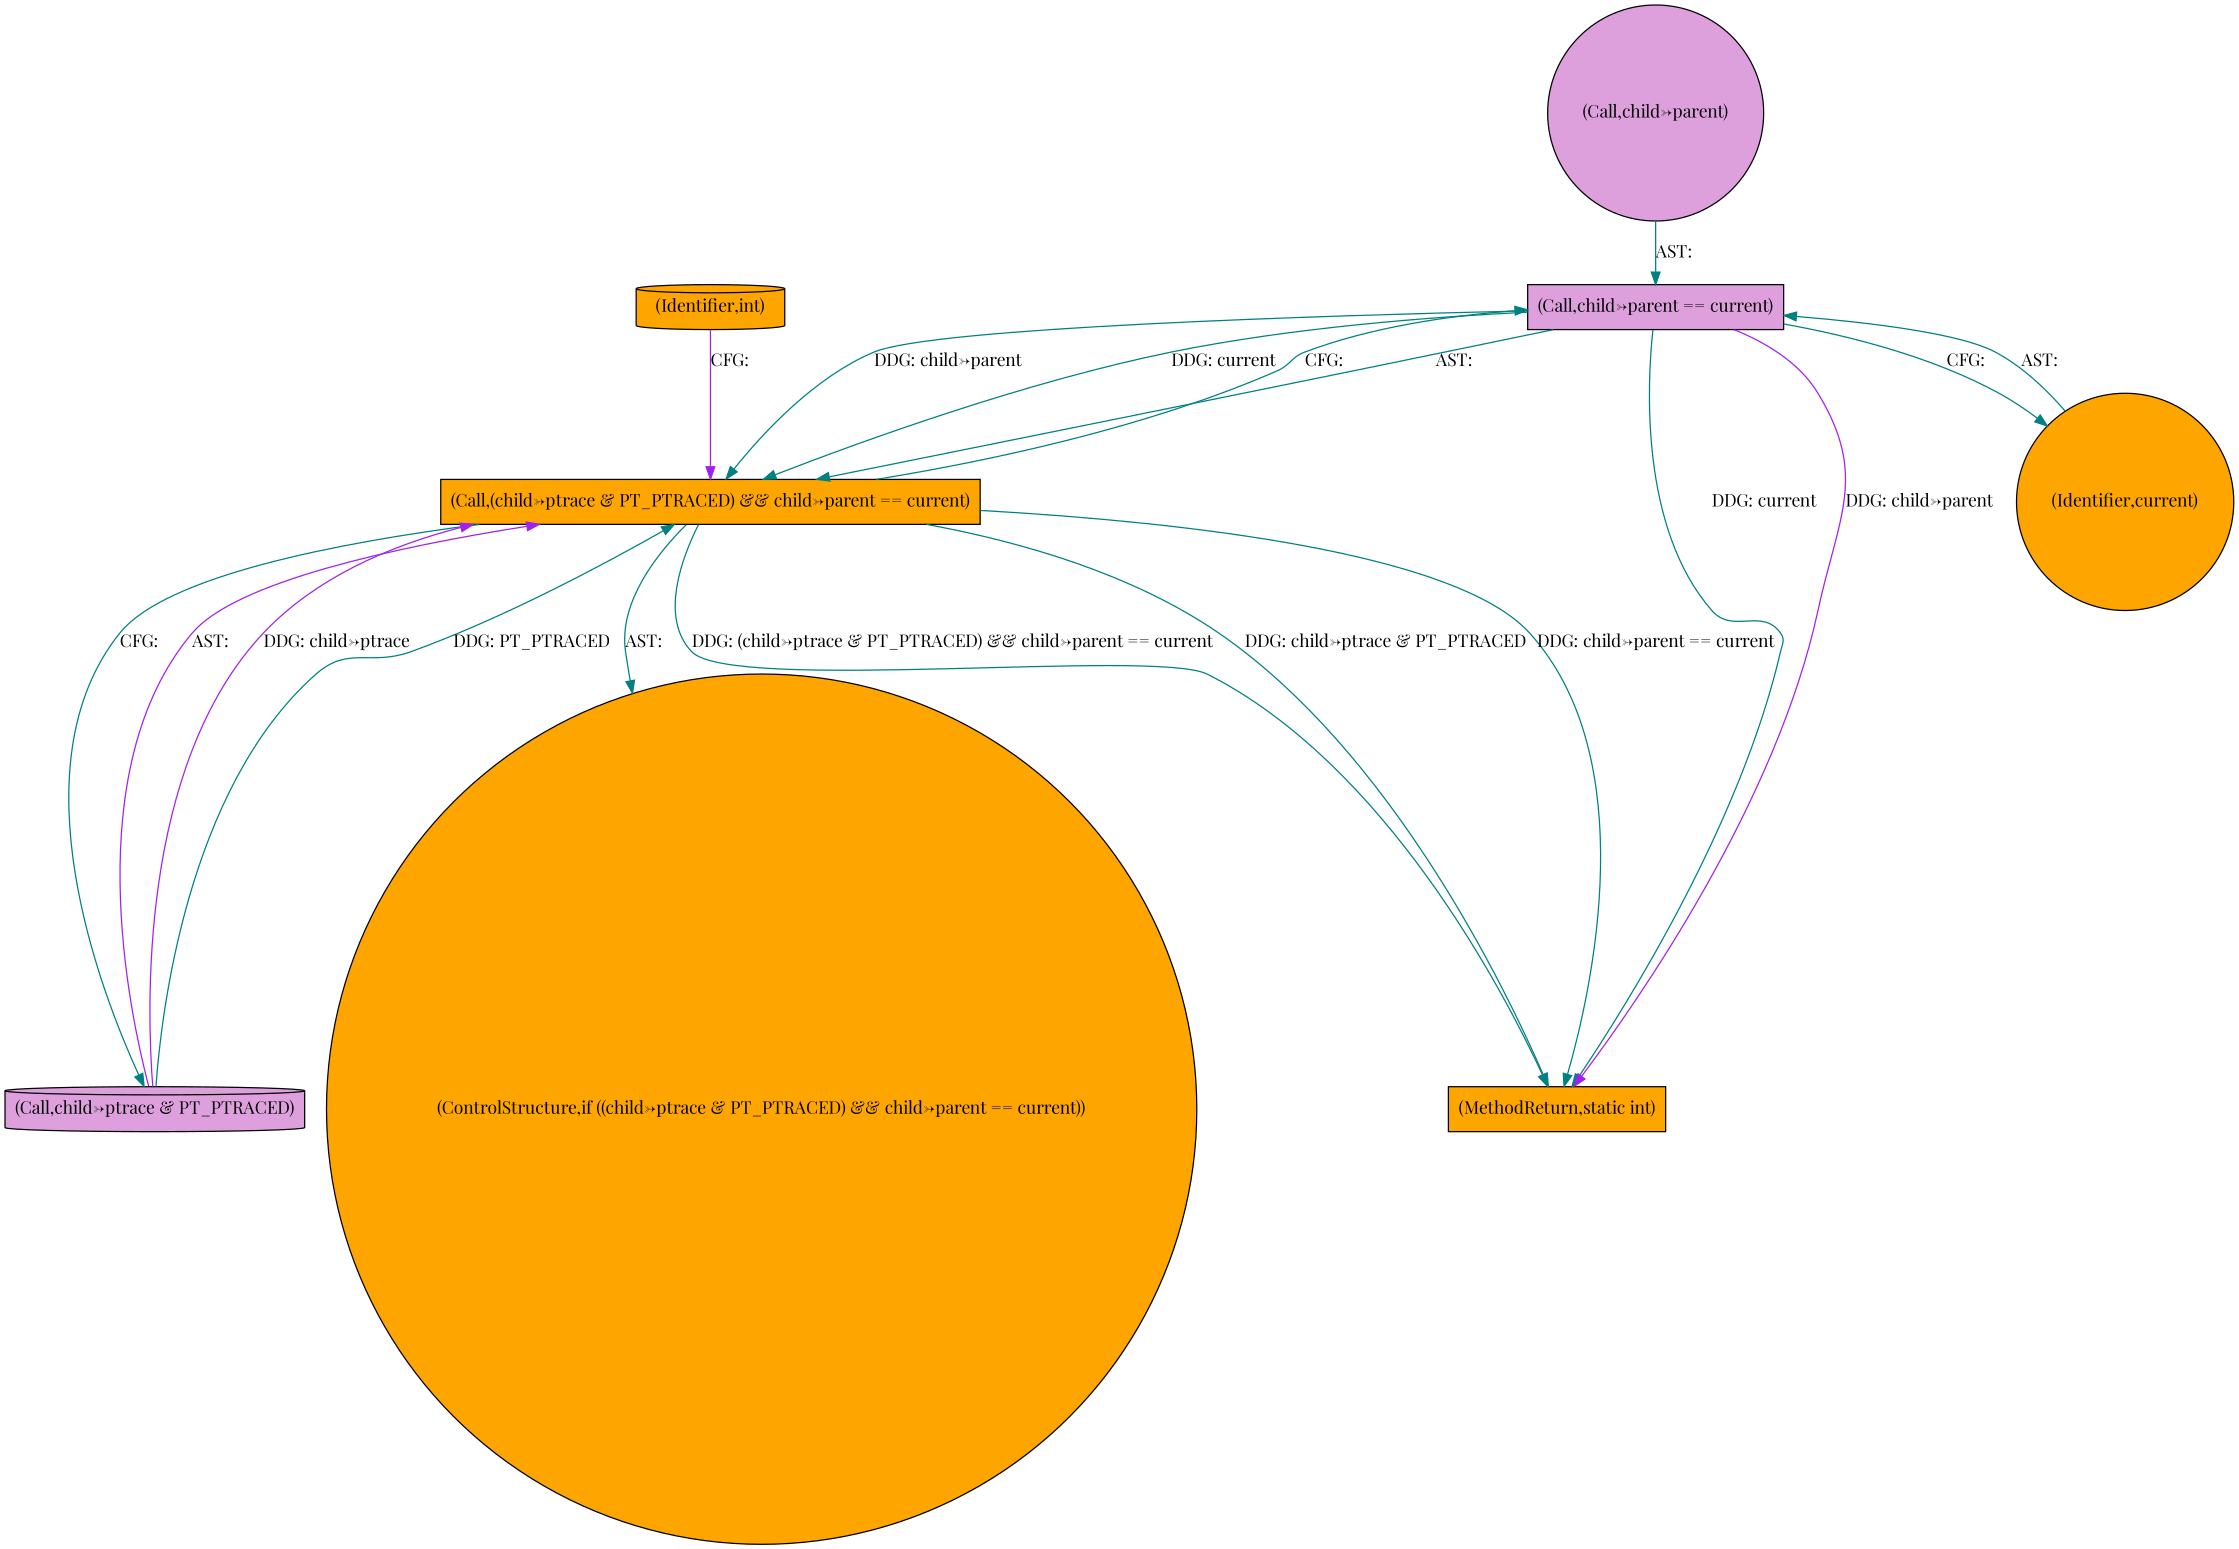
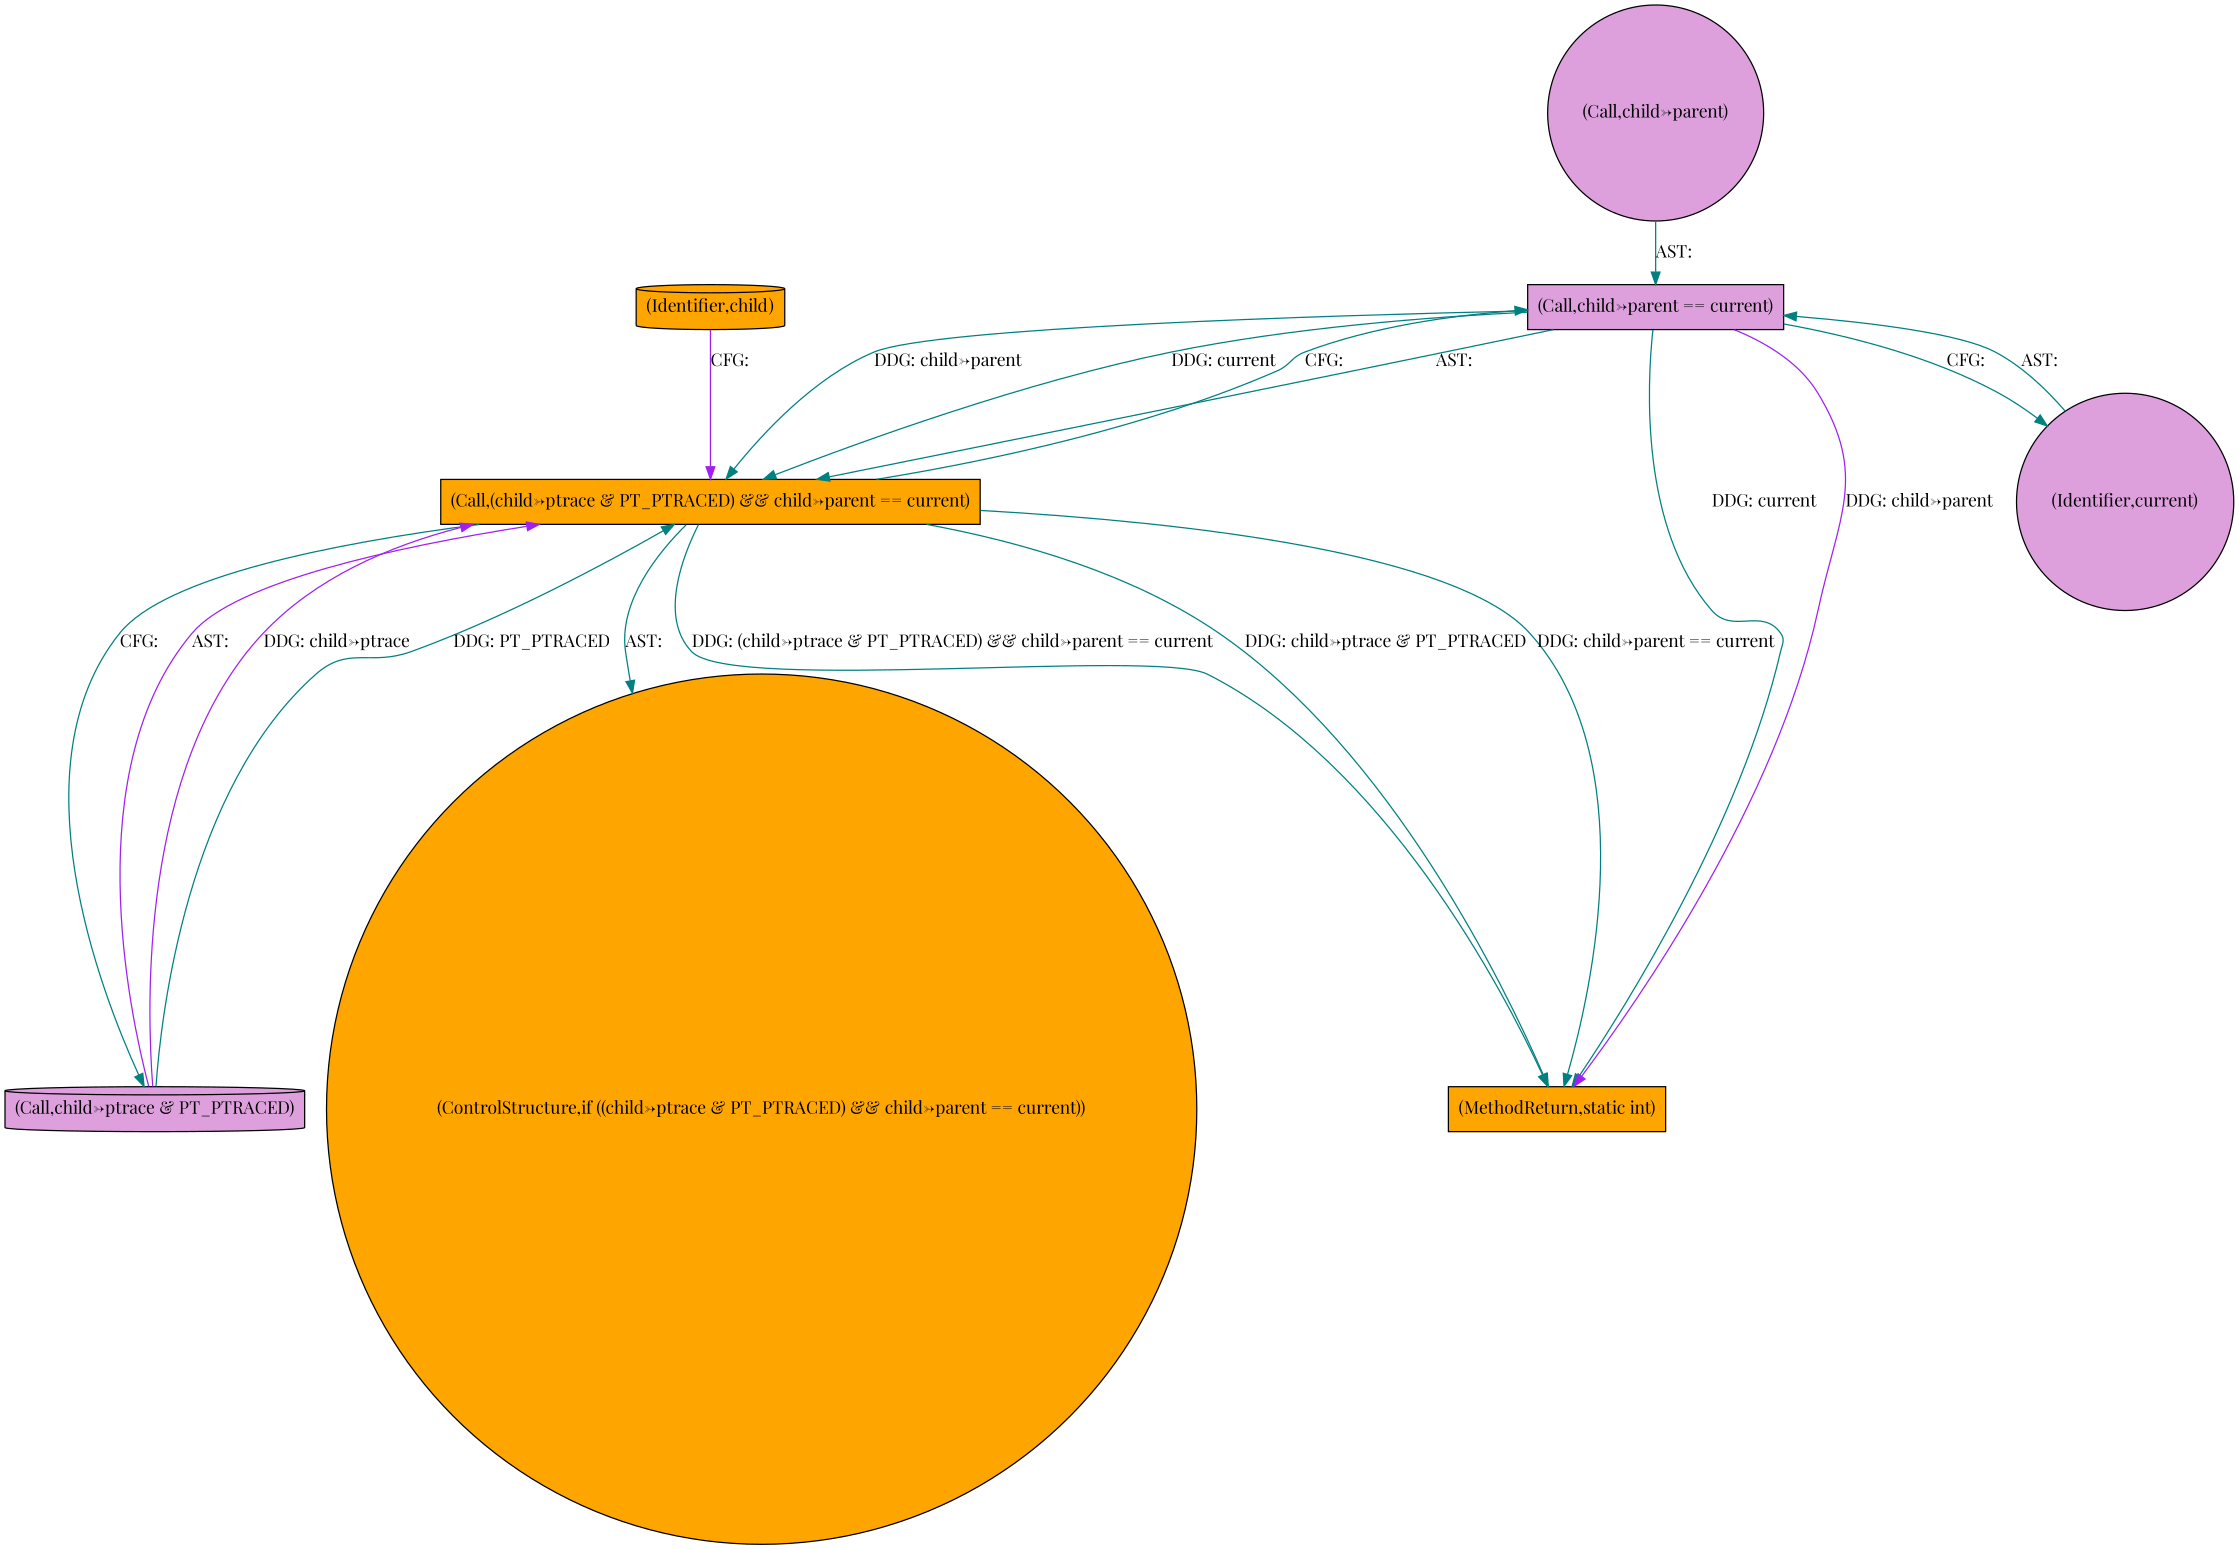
(710, 307) -> (710, 307)
(2125, 502) -> (2125, 502)
